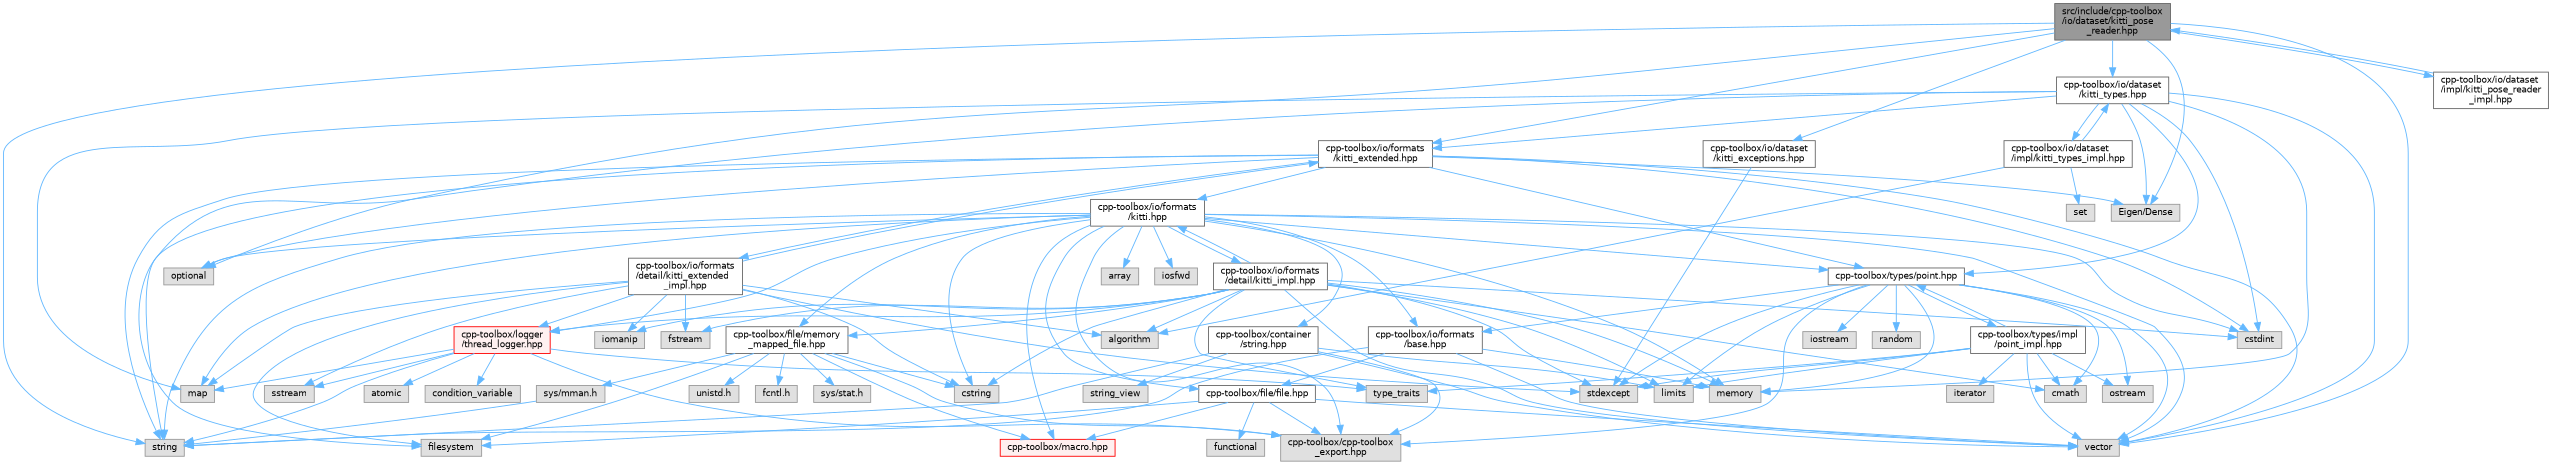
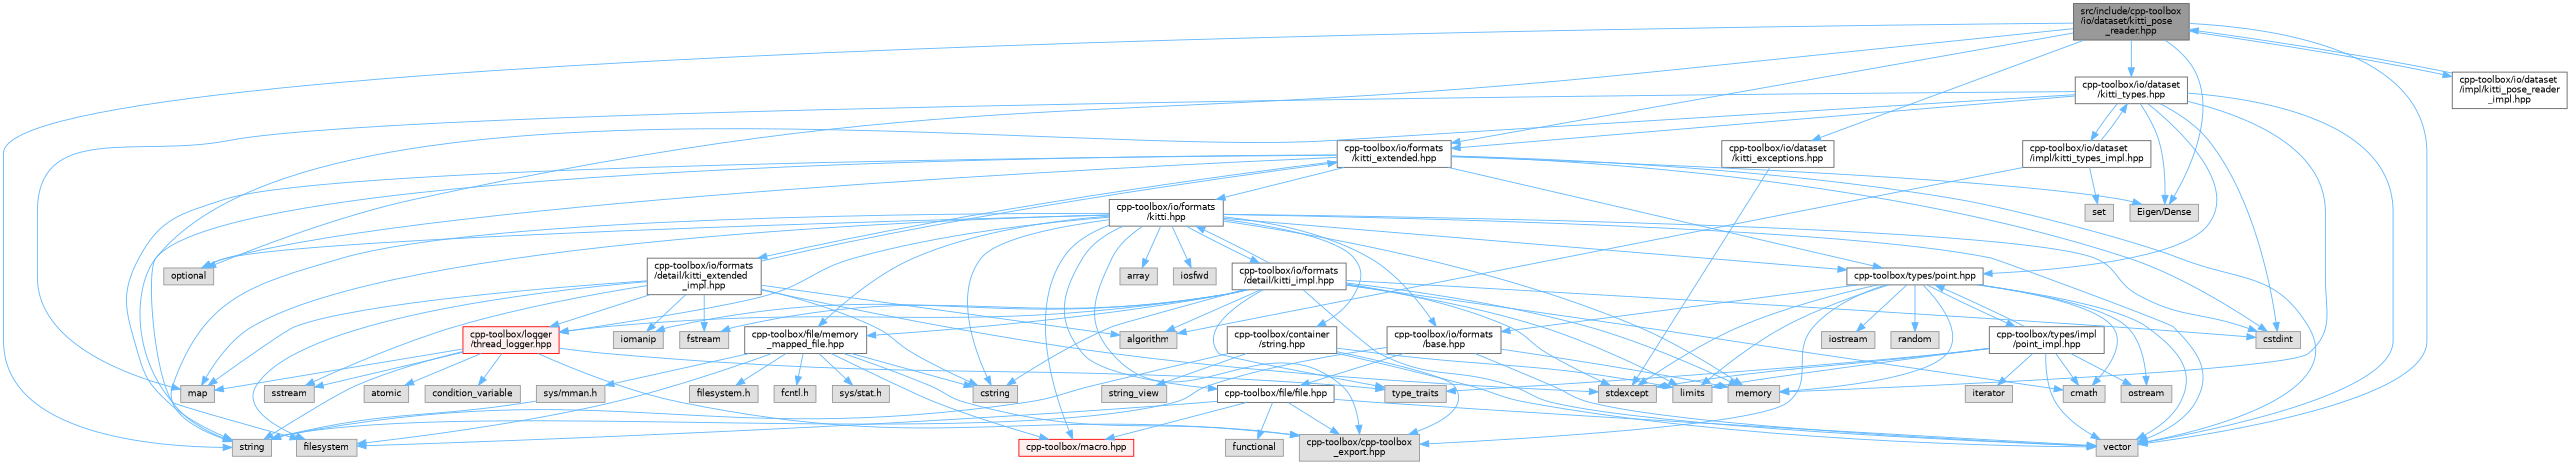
(714, 394) -> (724, 394)
